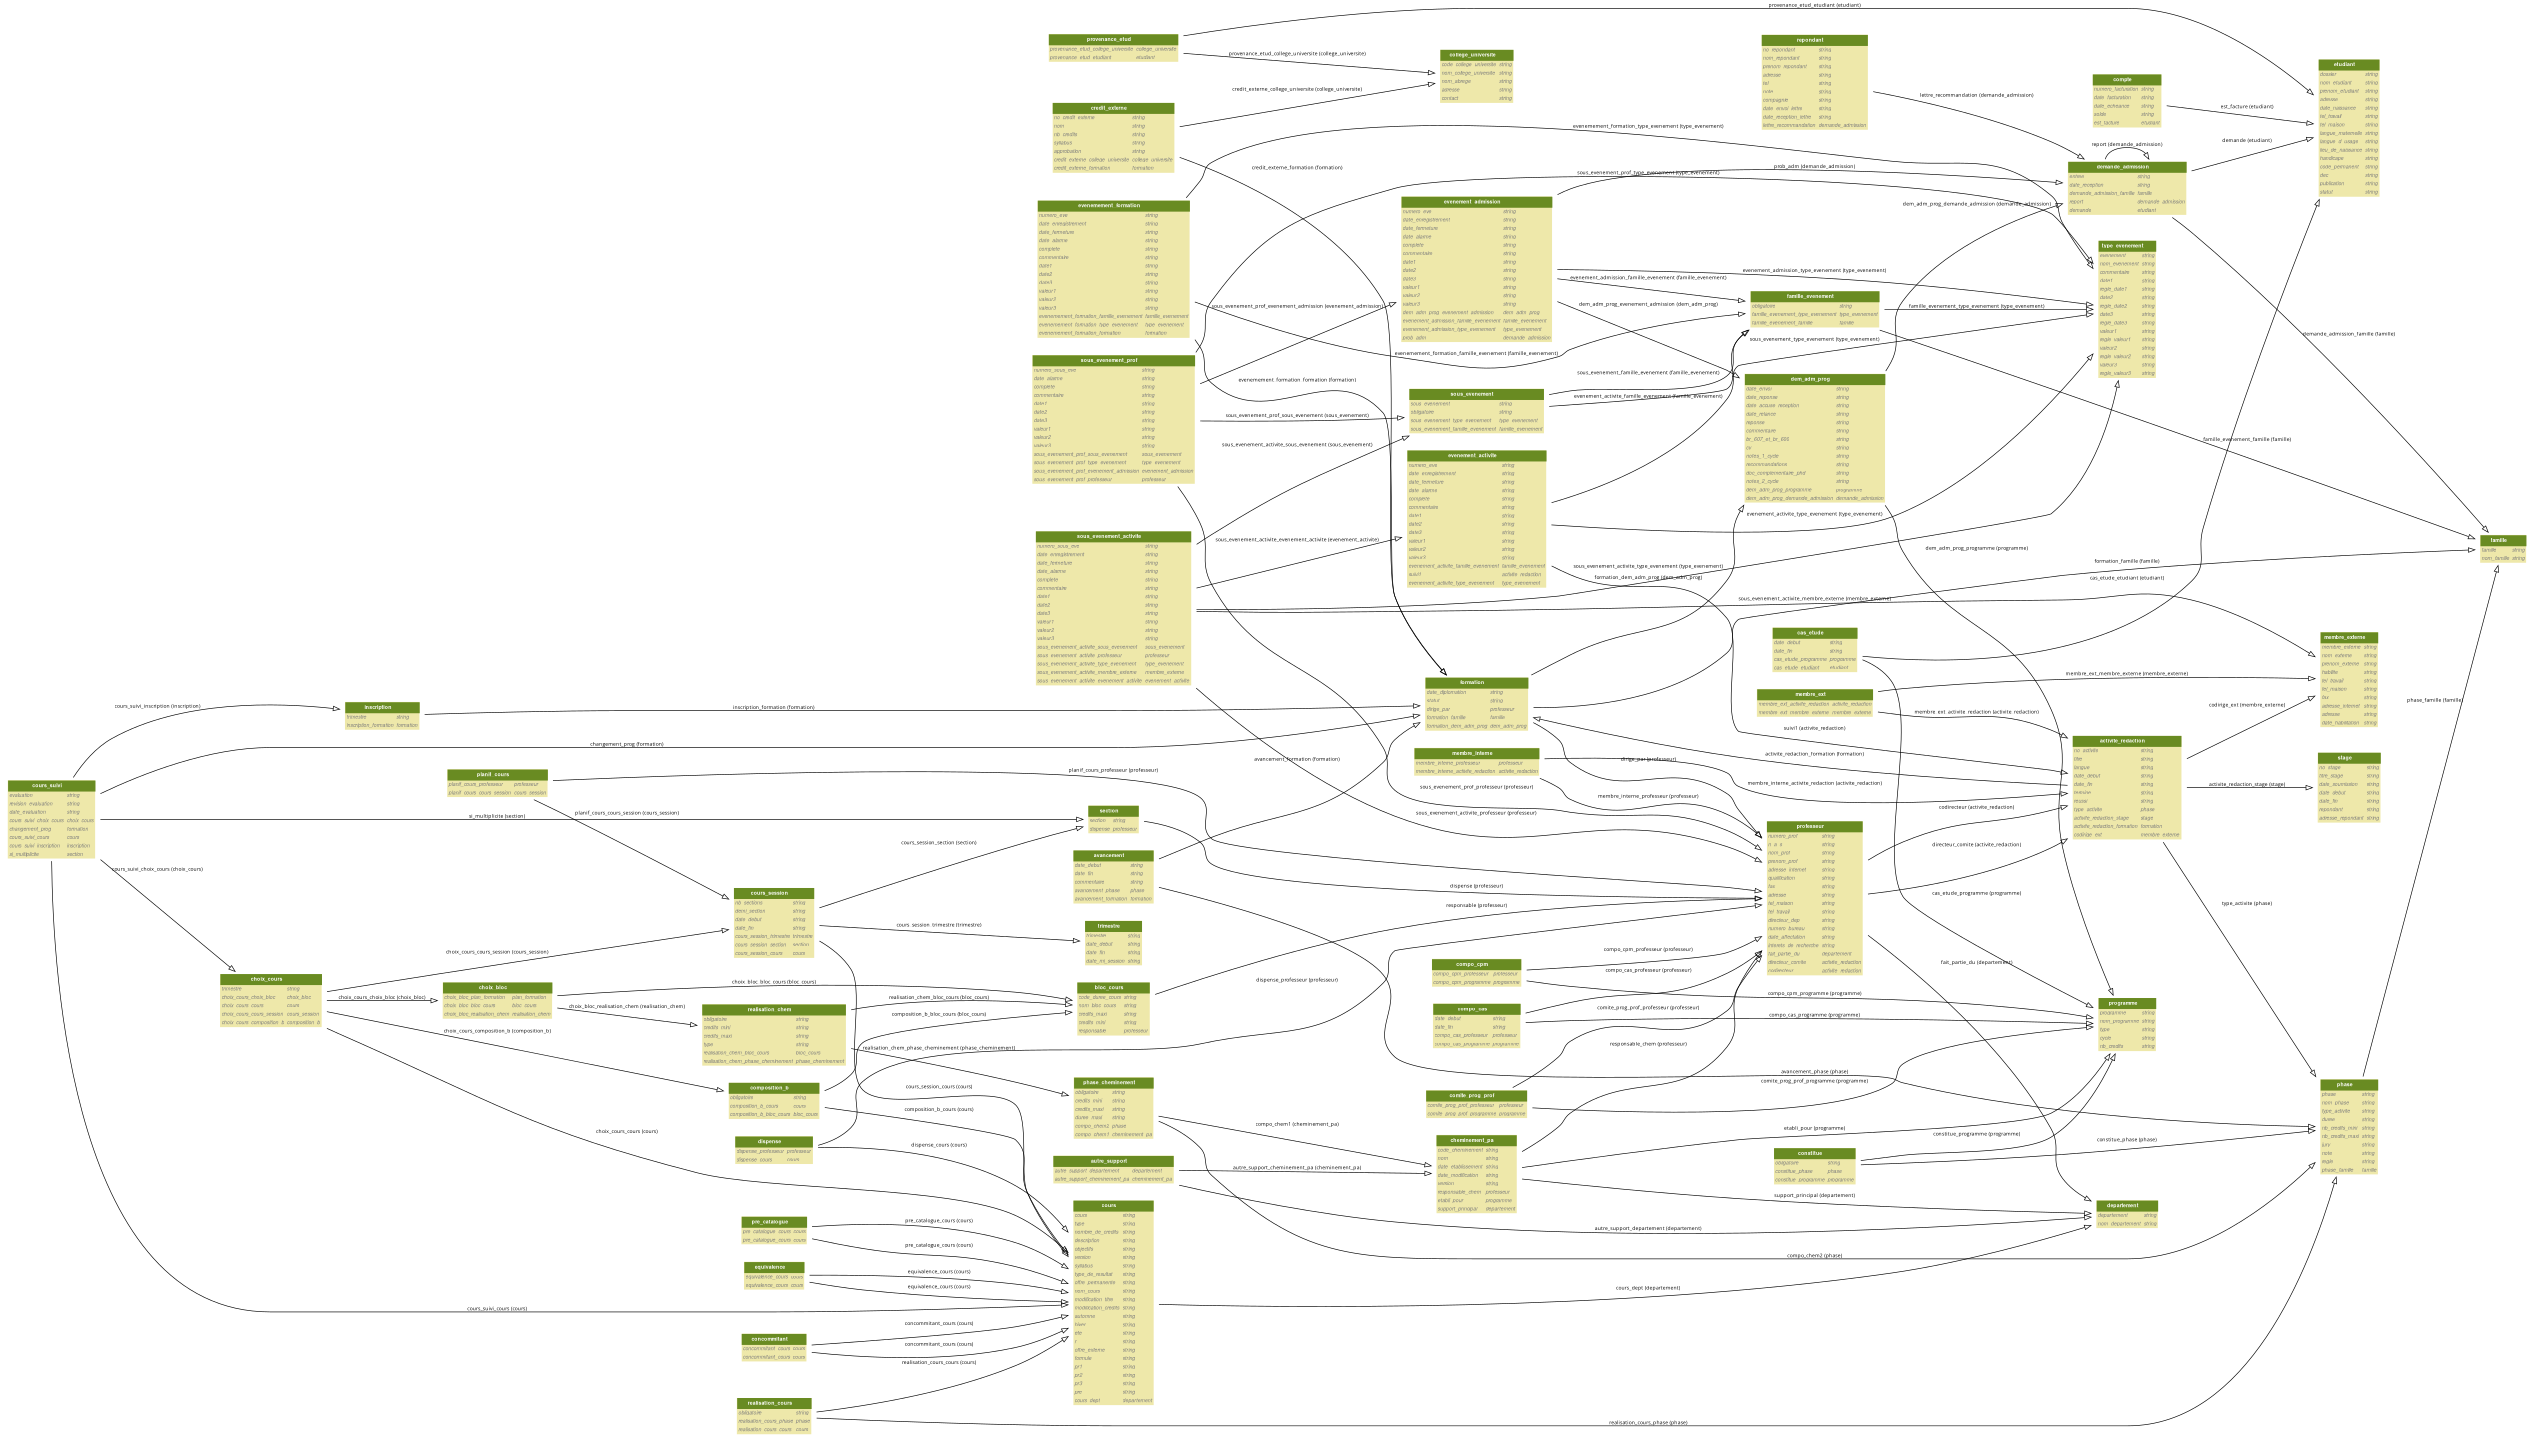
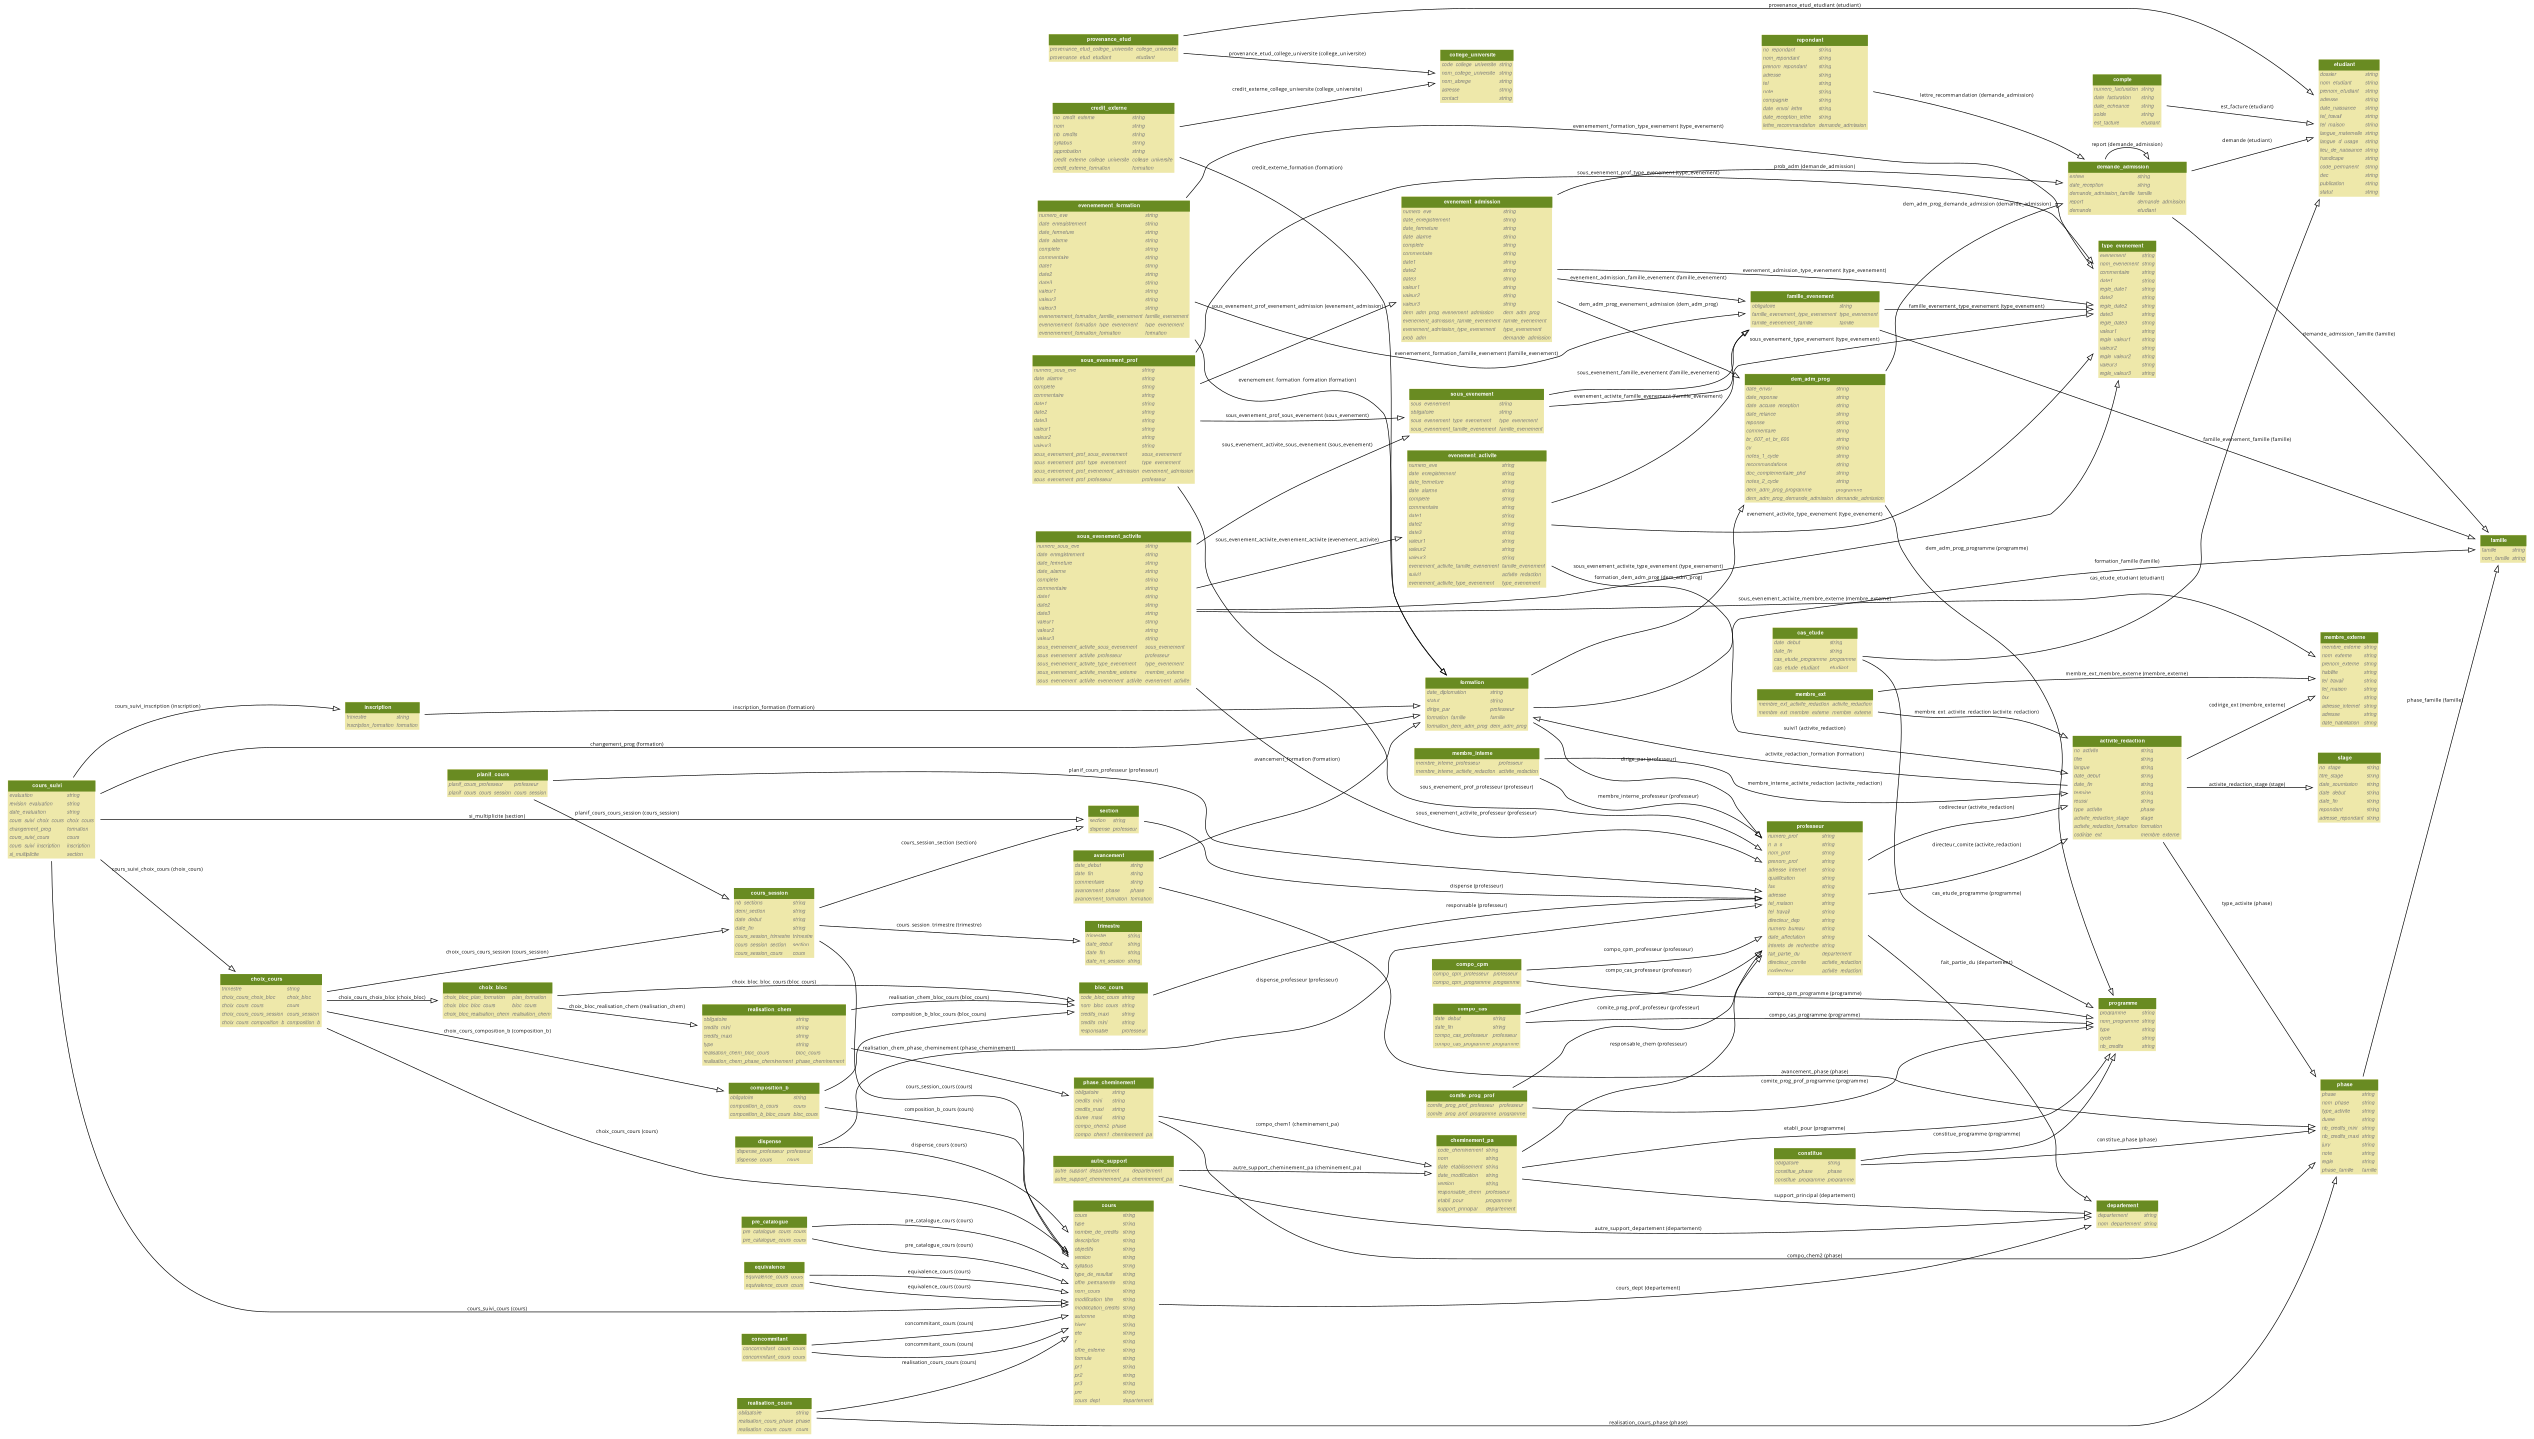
(1100, 997) -> (1100, 997)
